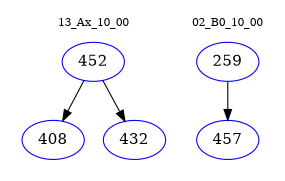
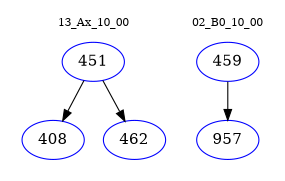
(93, 62) -> (93, 62)
(228, 62) -> (228, 62)
(135, 140) -> (135, 140)
(228, 140) -> (228, 140)
